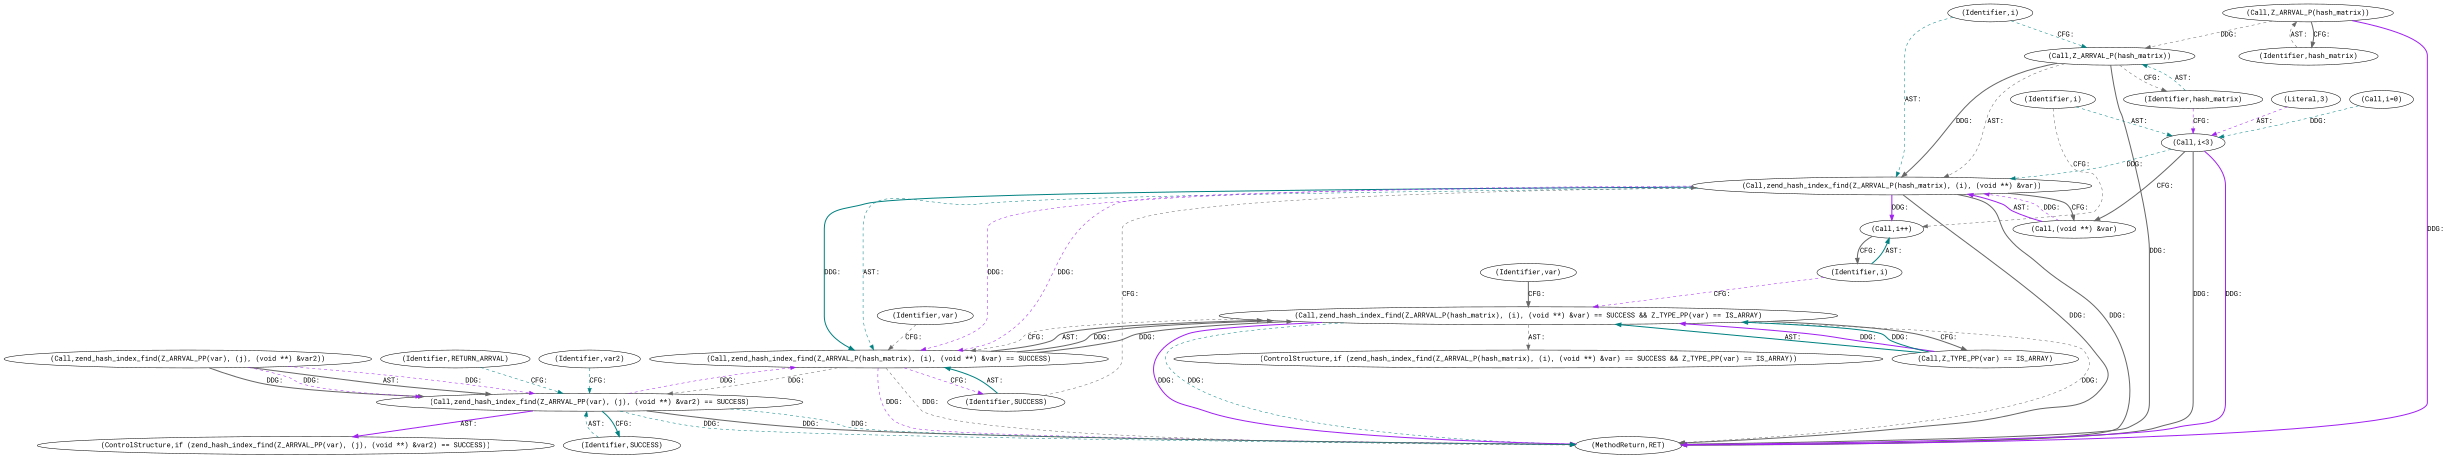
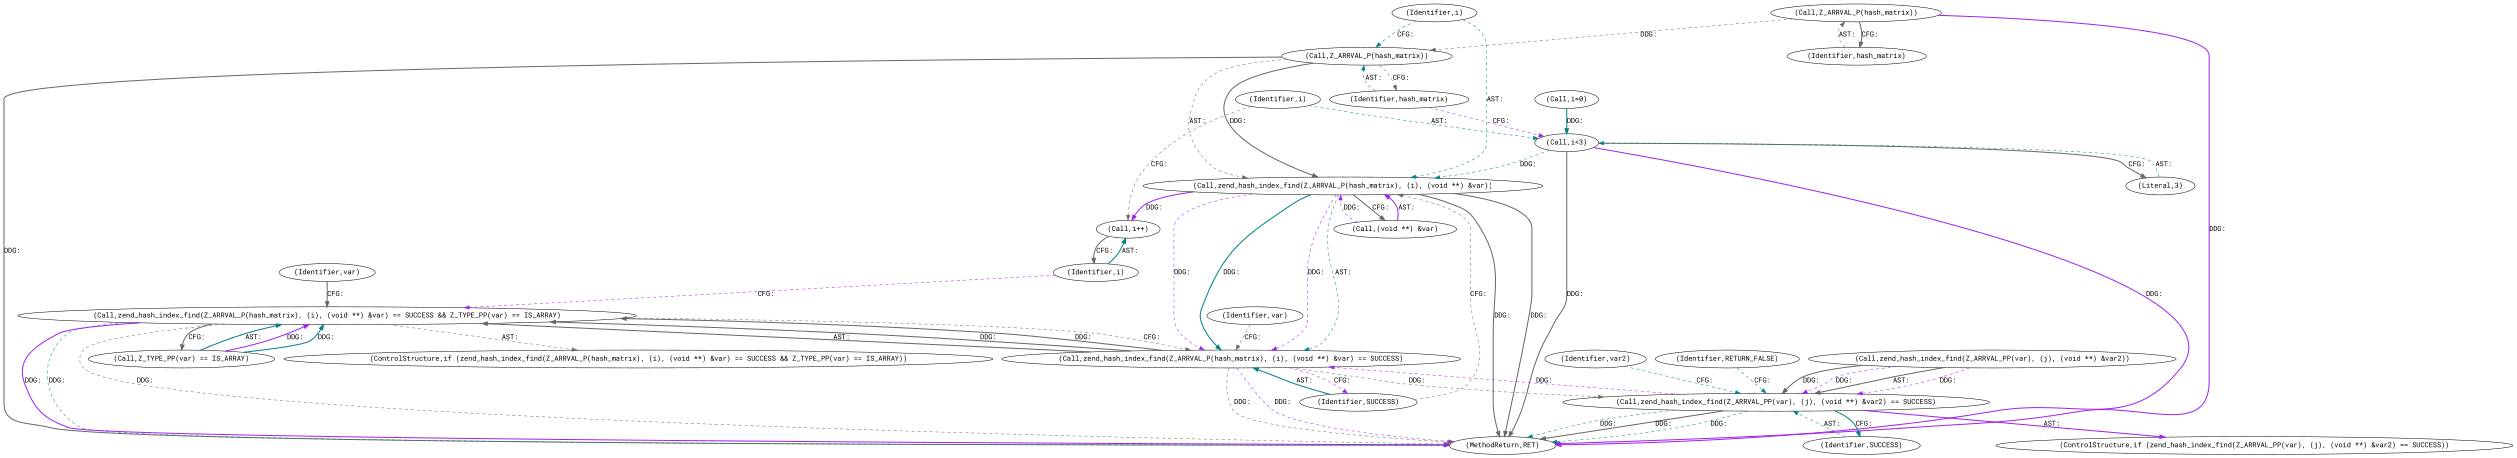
(2252, 120) -> (1887, 146)
(2291, 122) -> (1567, 119)
(2144, 188) -> (1873, 146)
(455, 359) -> (1727, 359)
